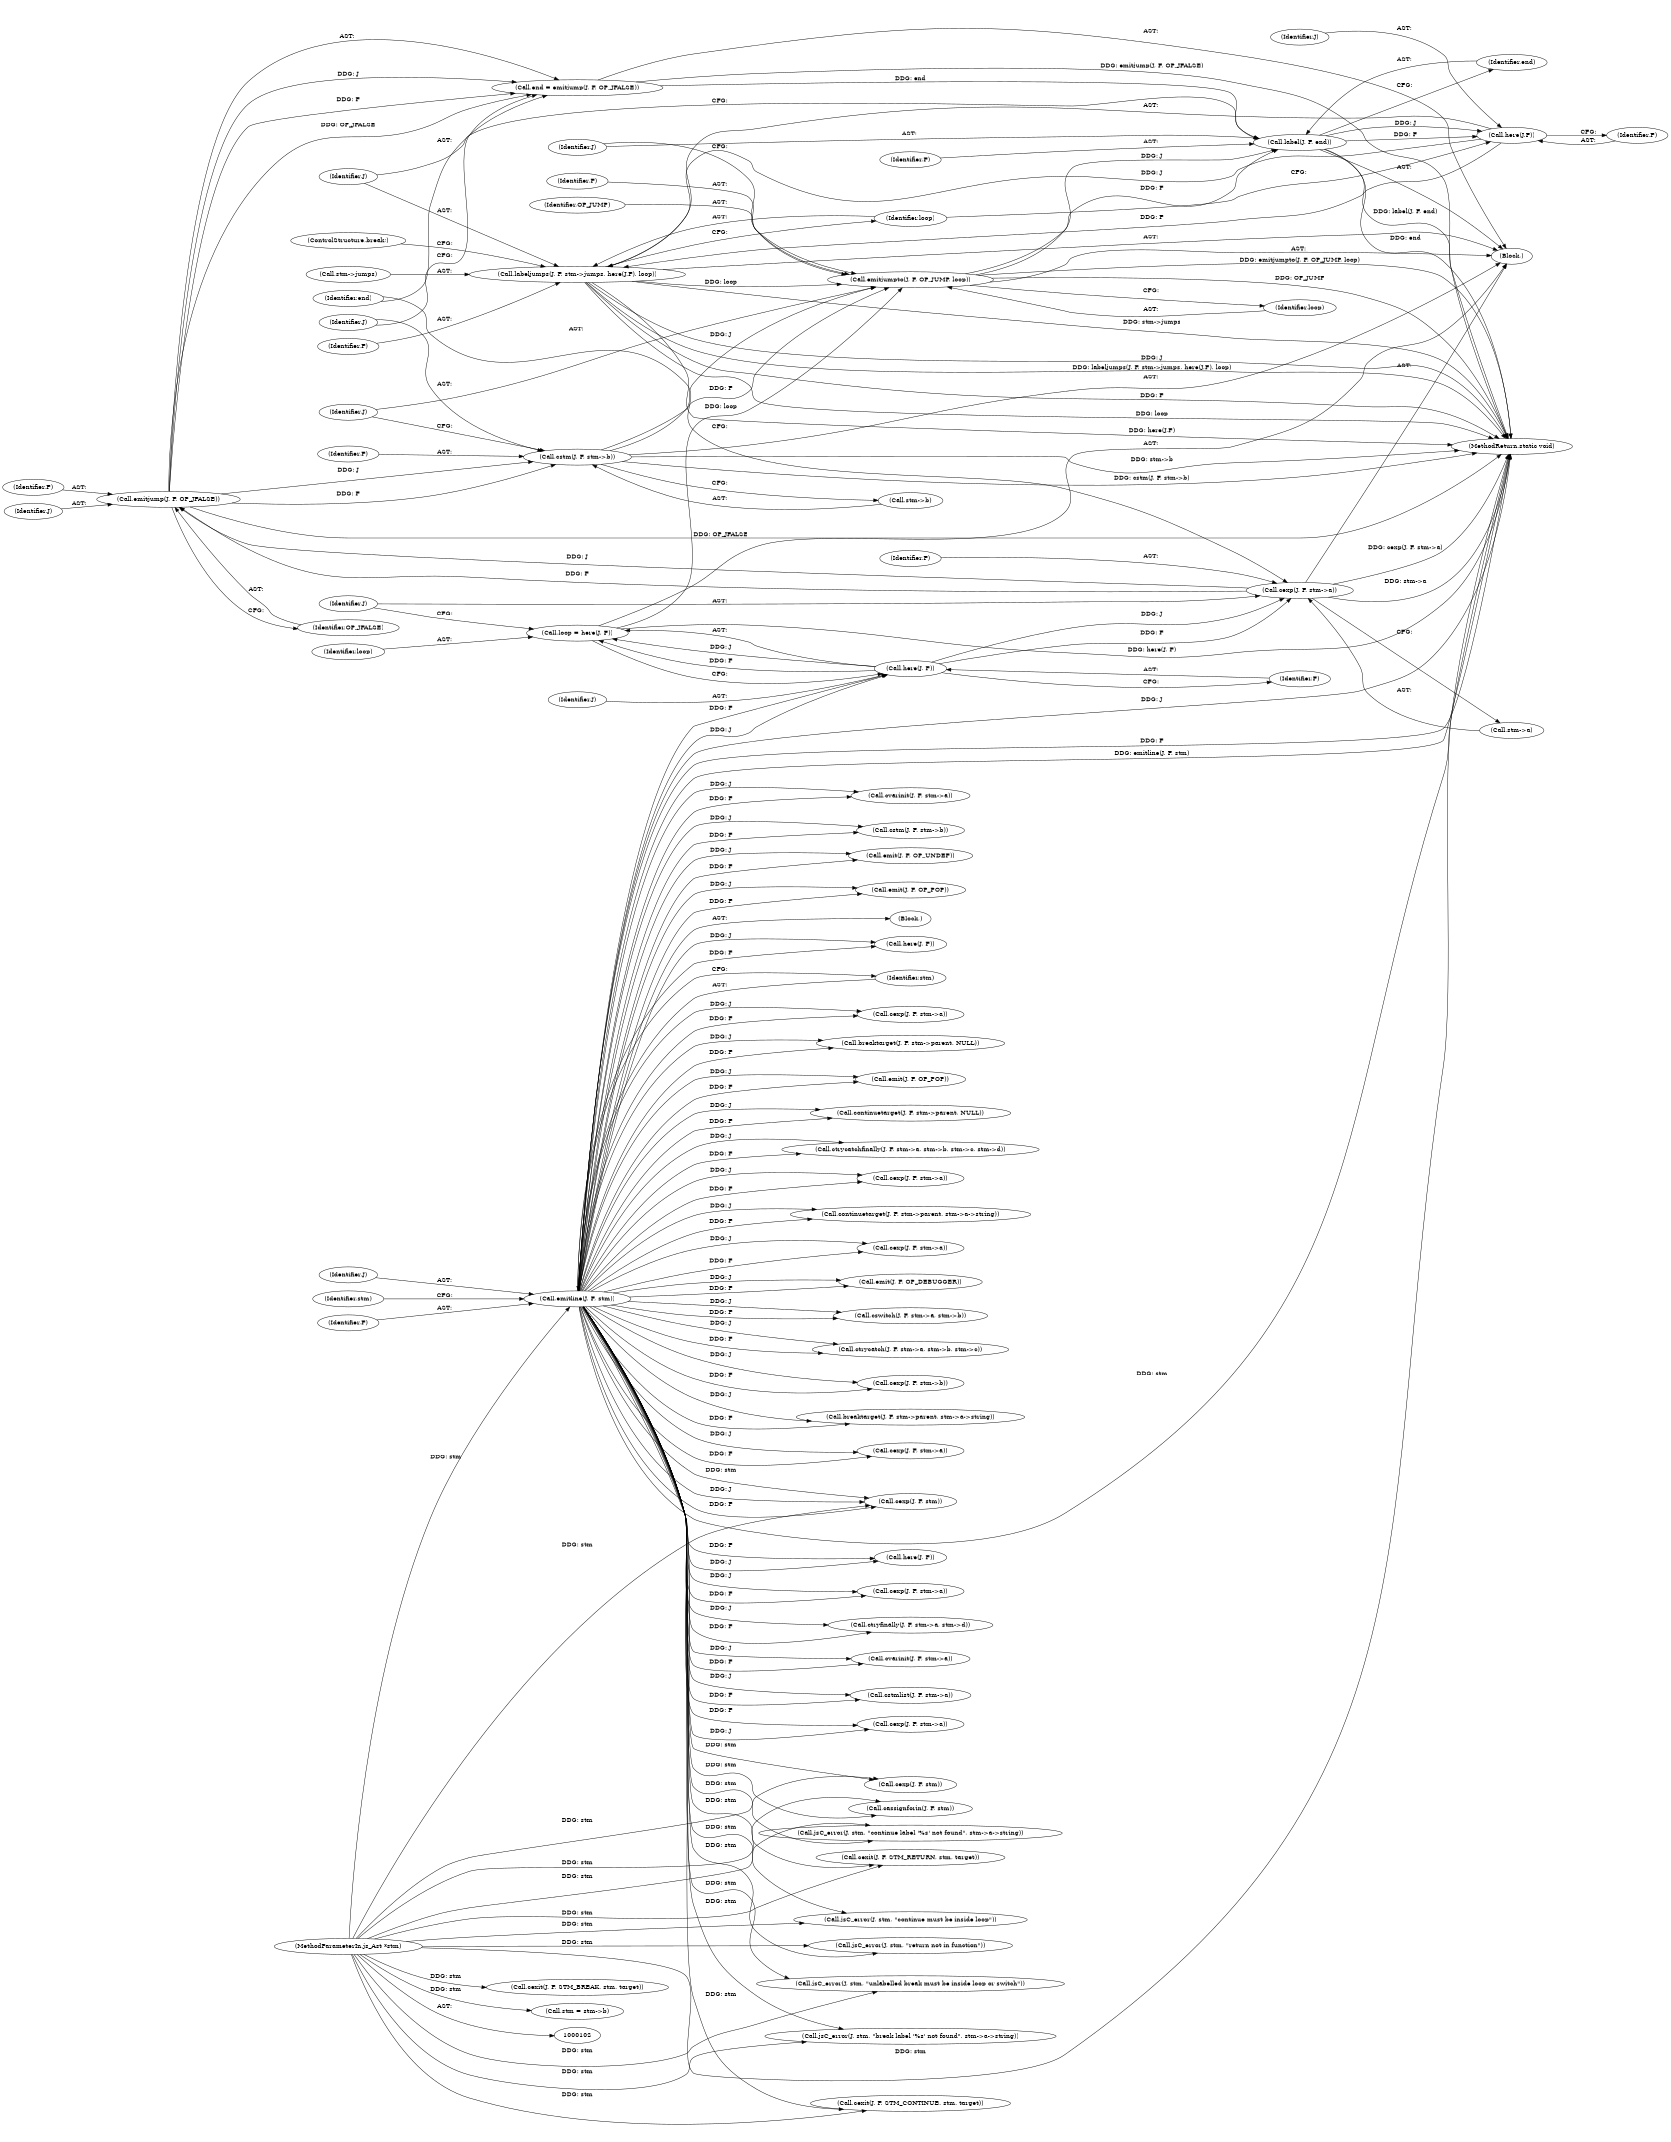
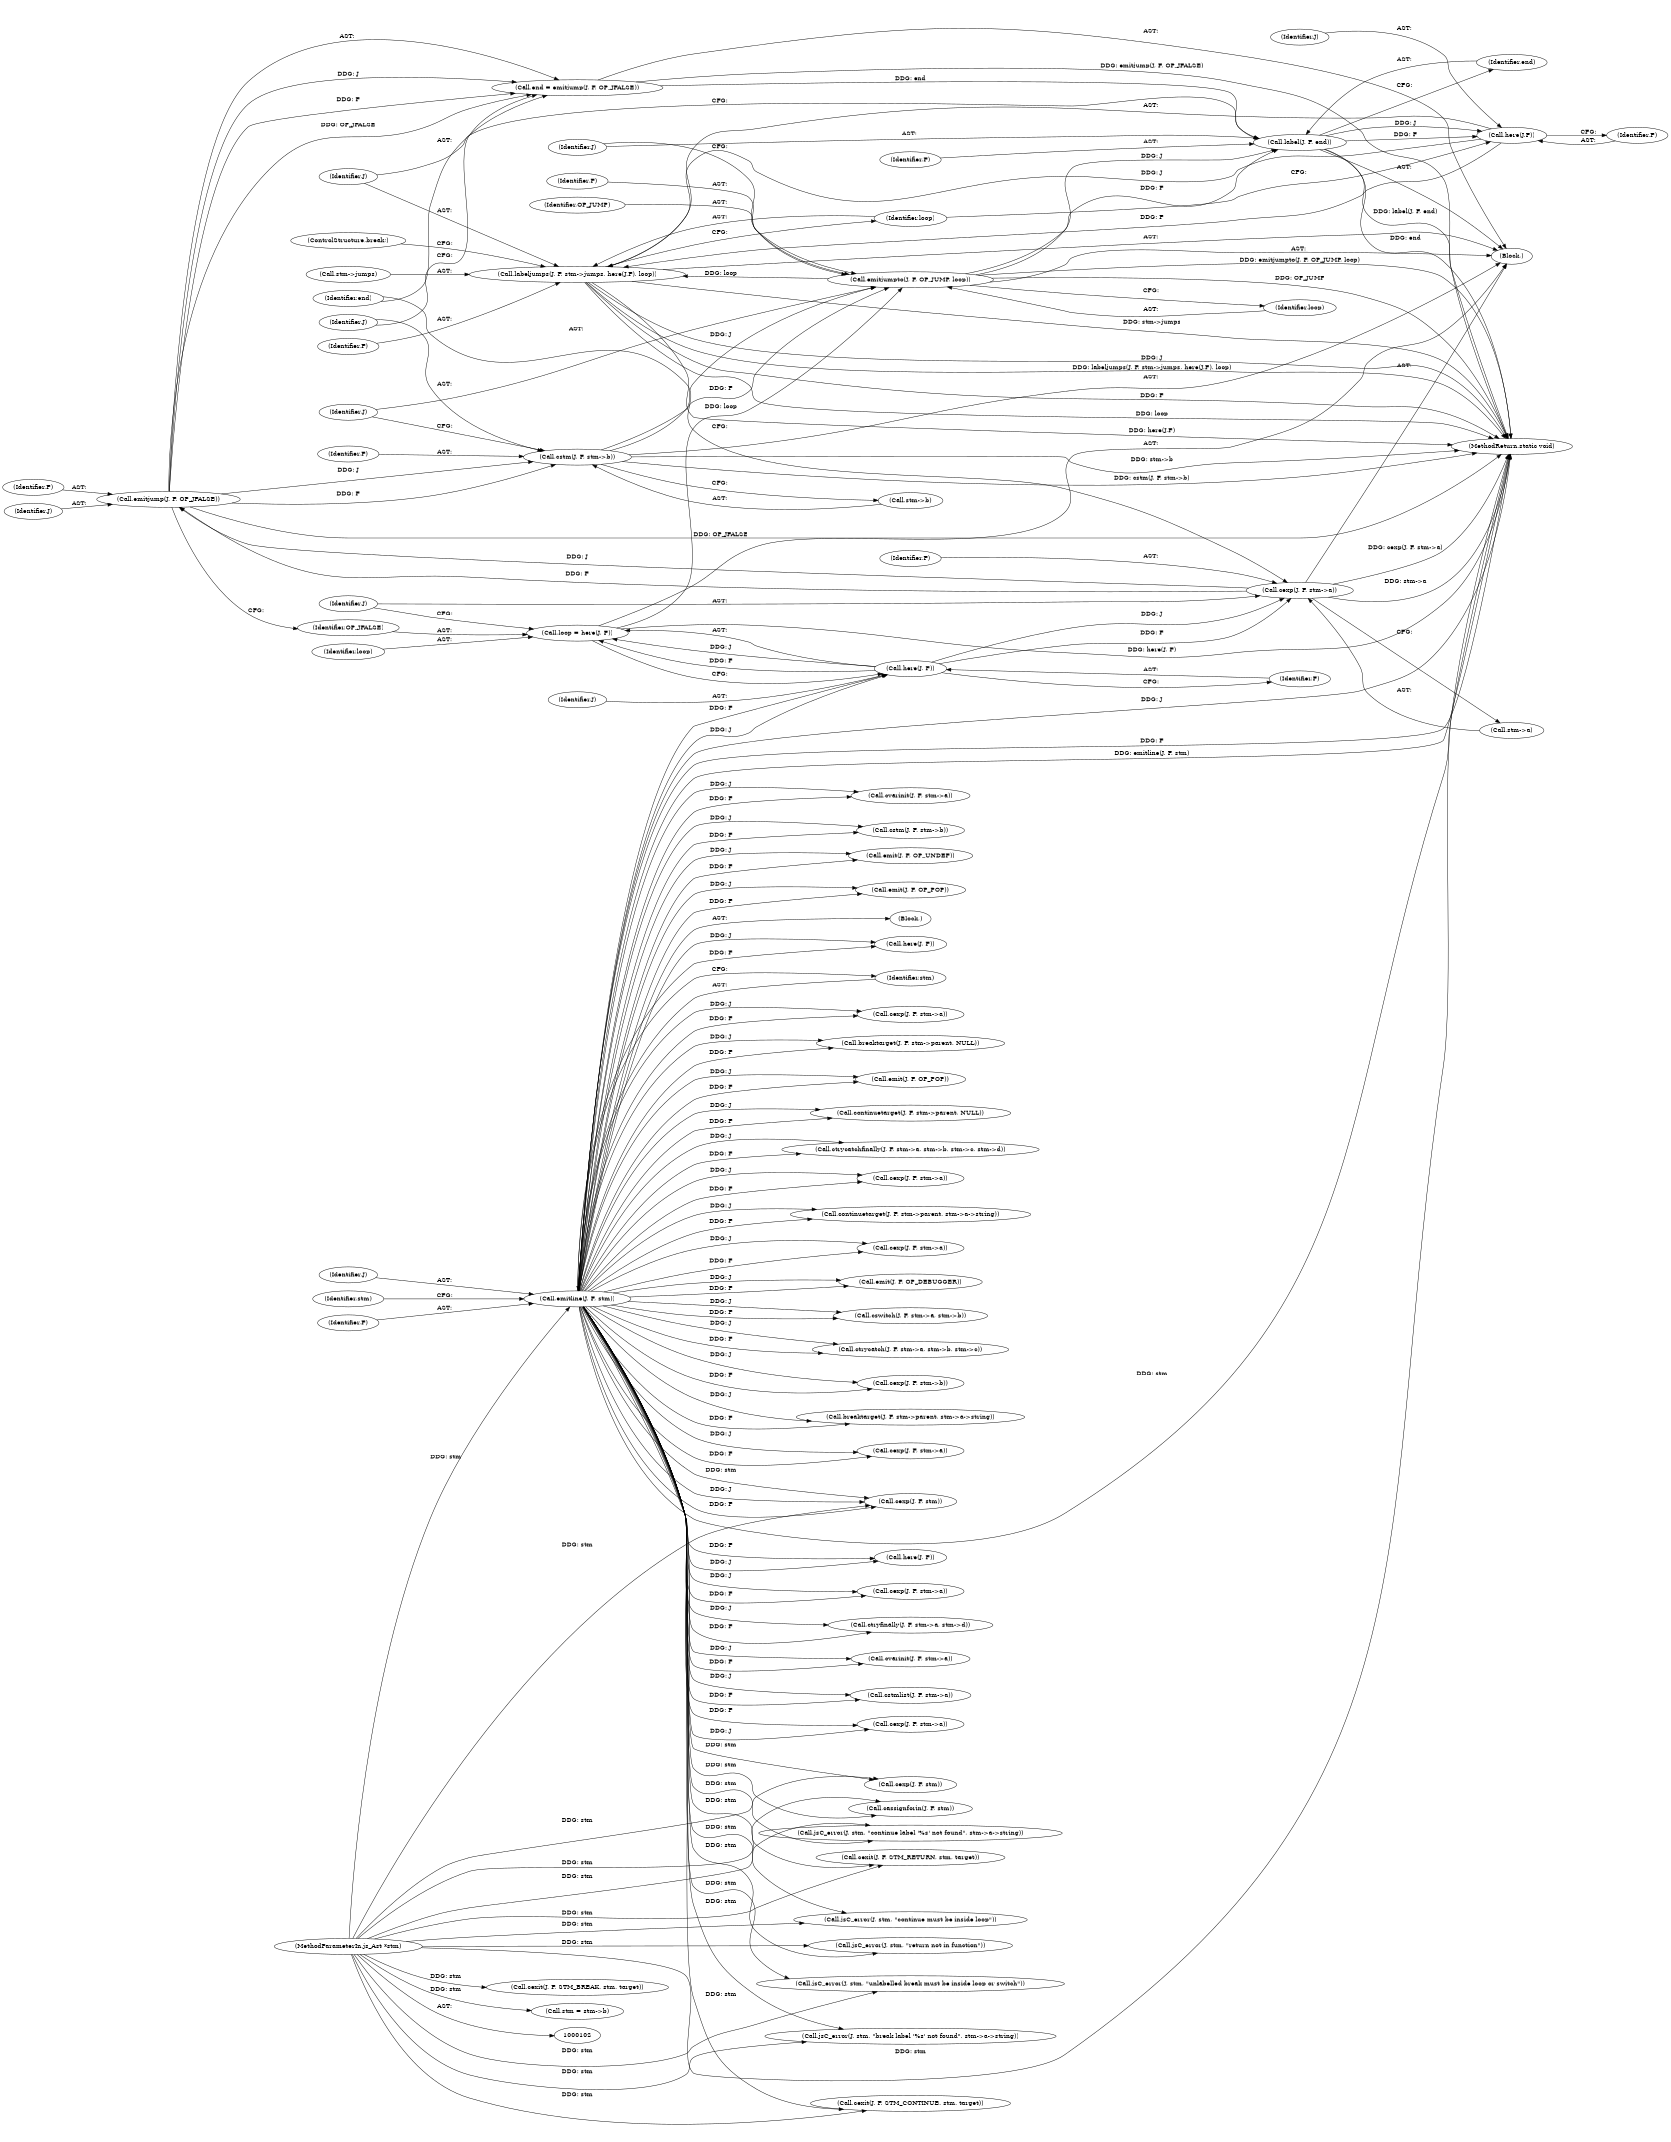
(737, 287) -> (758, 277)
(233, 577) -> (458, 635)
